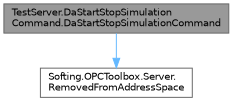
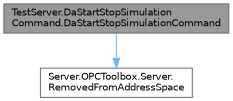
(116, 83) -> (116, 83)
